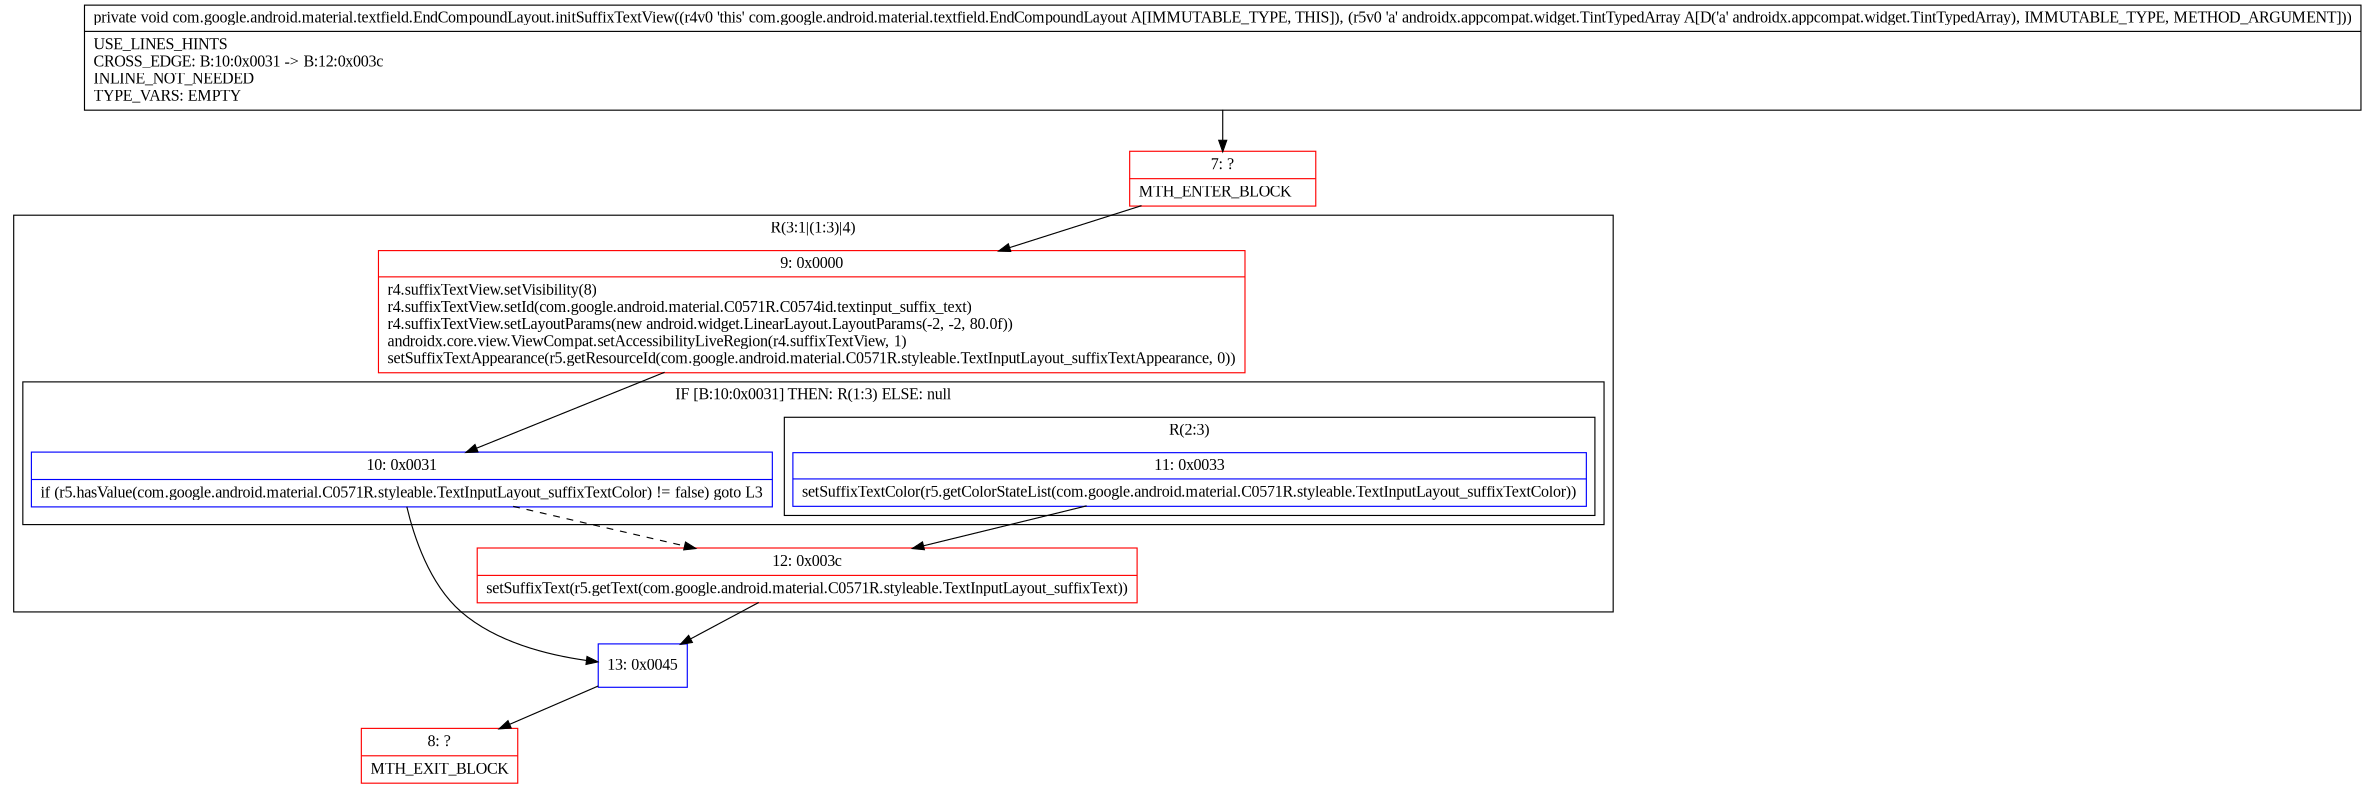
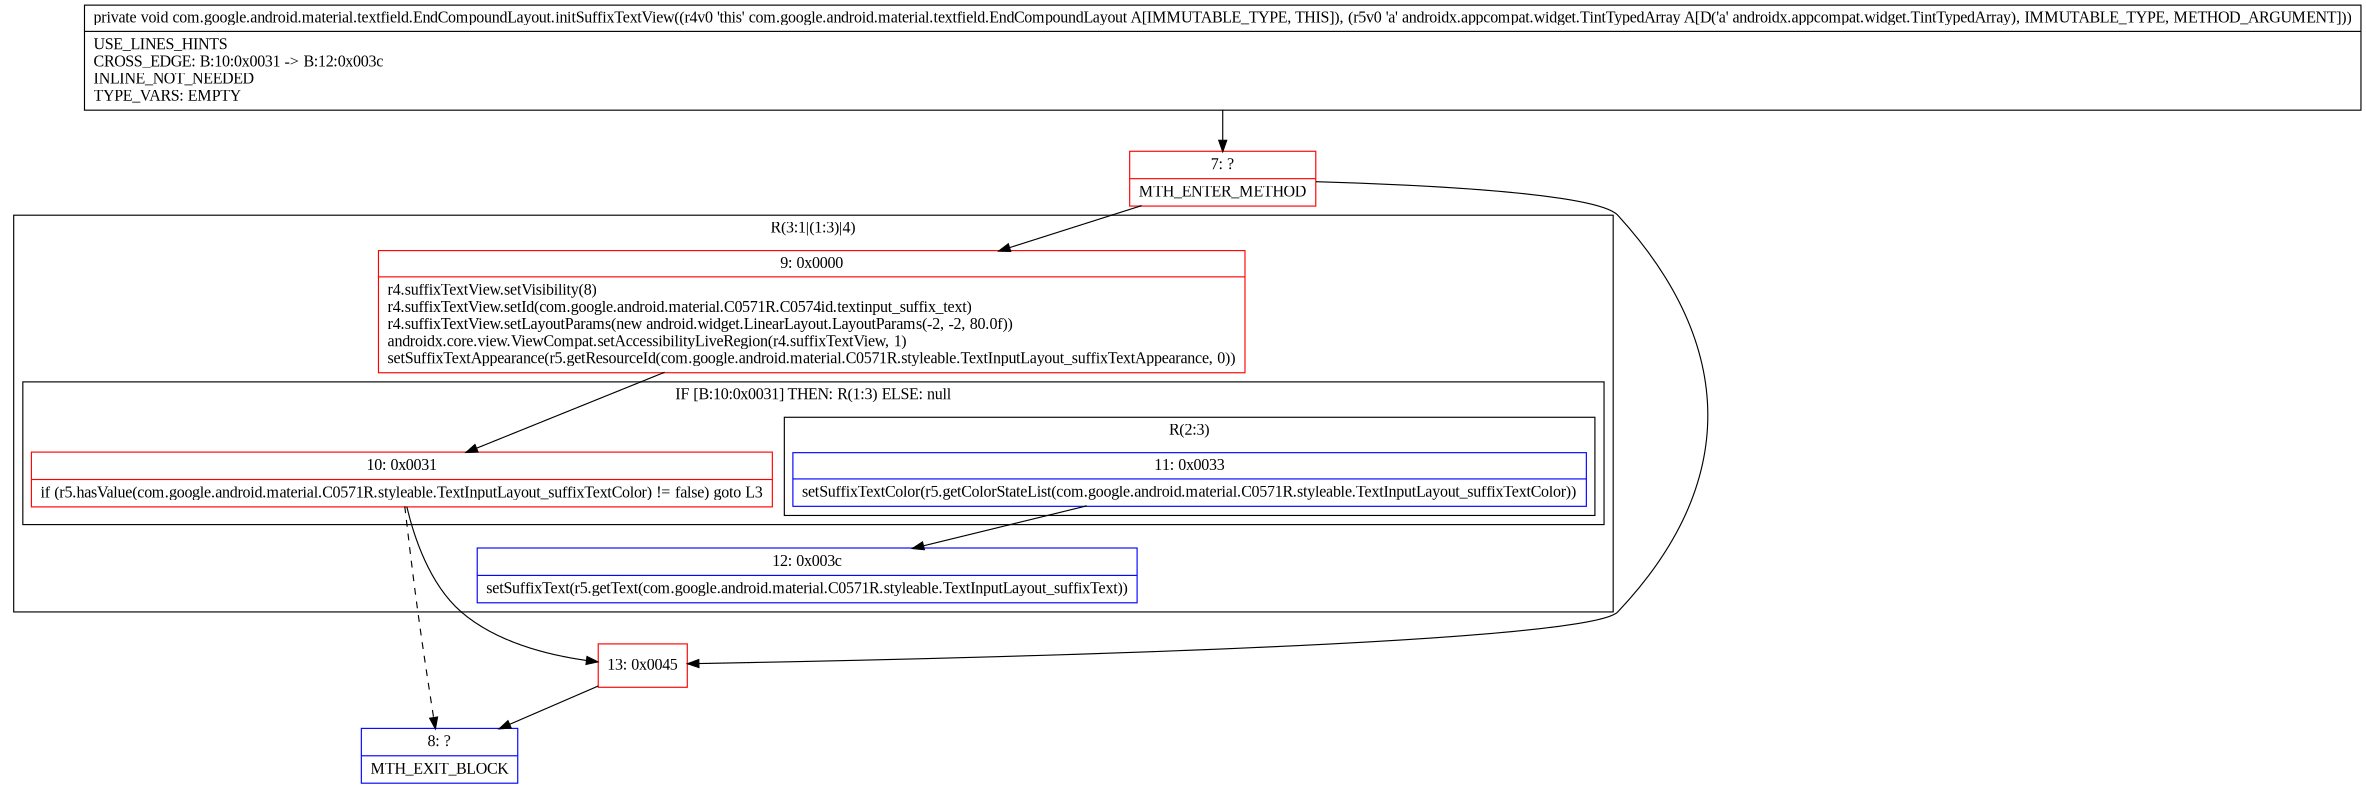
(1215, 192) -> (1223, 192)
(402, 480) -> (402, 480)
(625, 532) -> (416, 601)
(807, 575) -> (807, 575)
(725, 621) -> (1534, 629)
(643, 666) -> (643, 666)
(440, 756) -> (440, 756)
